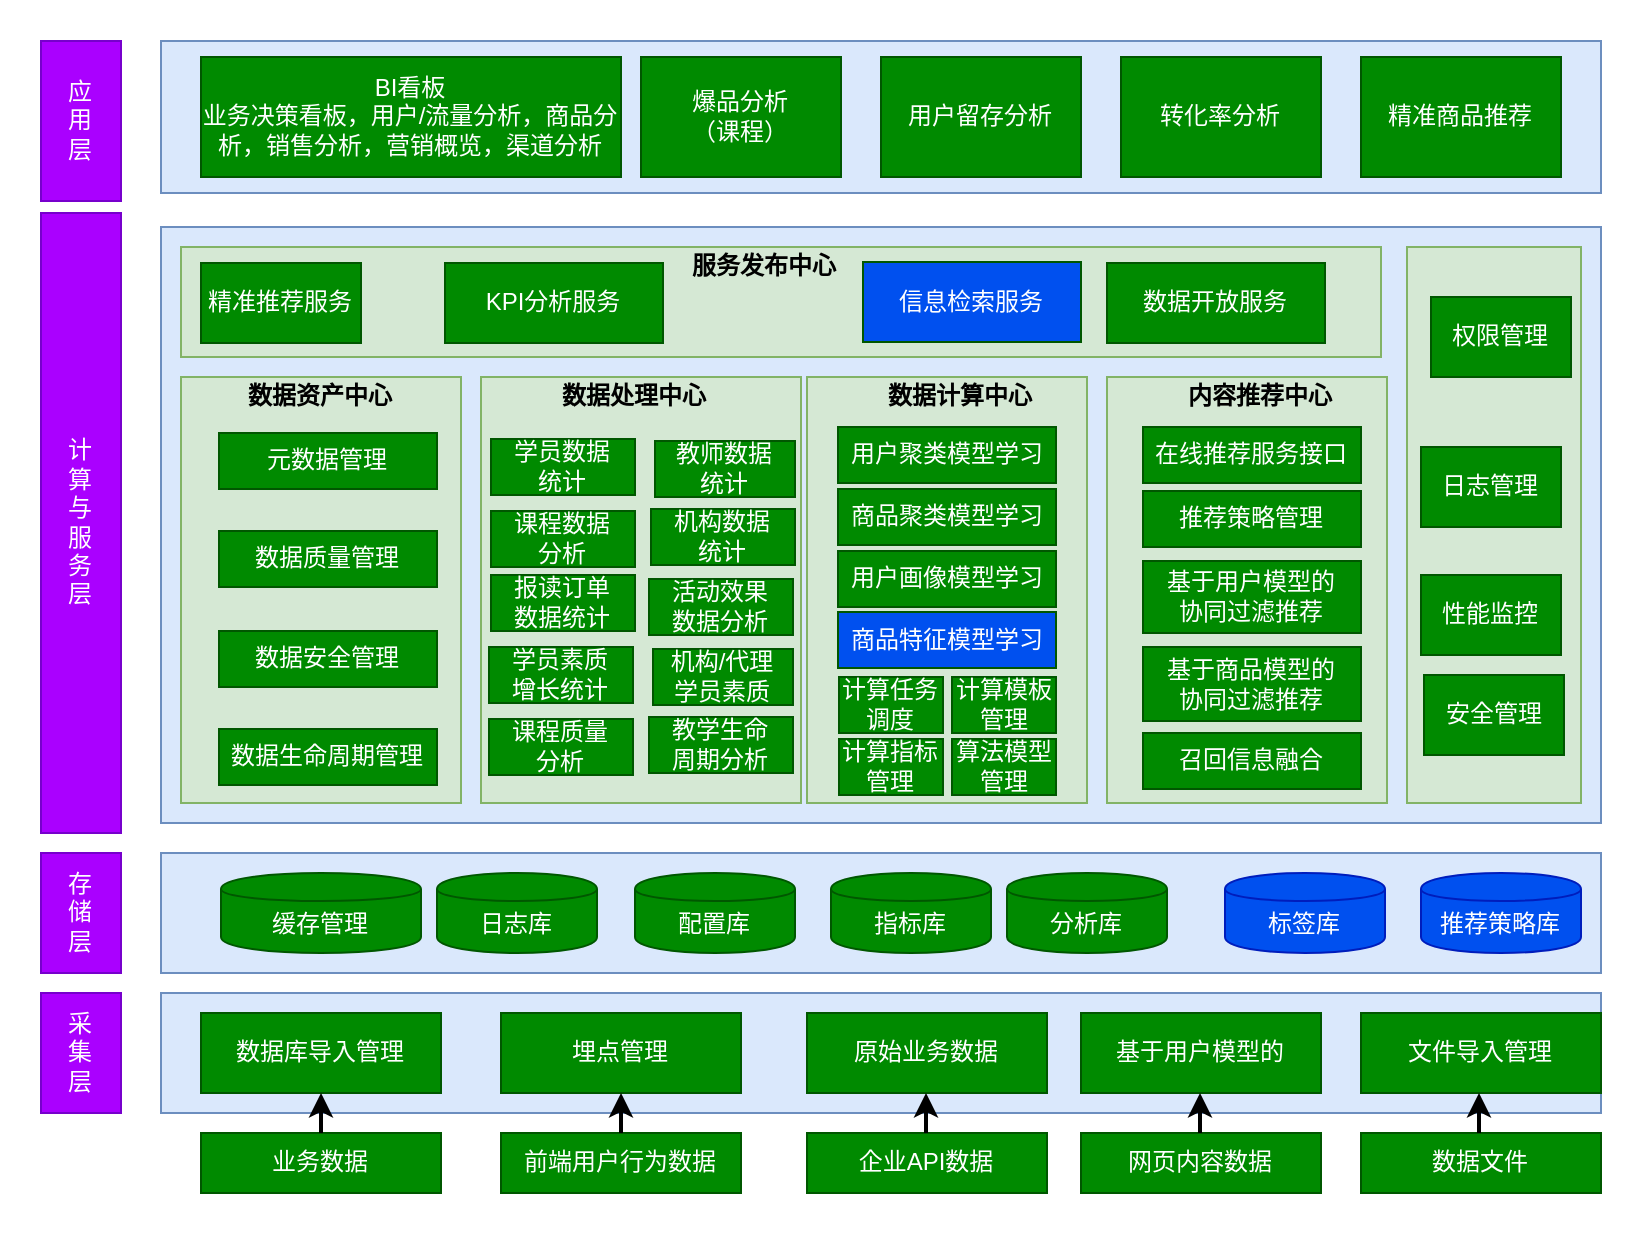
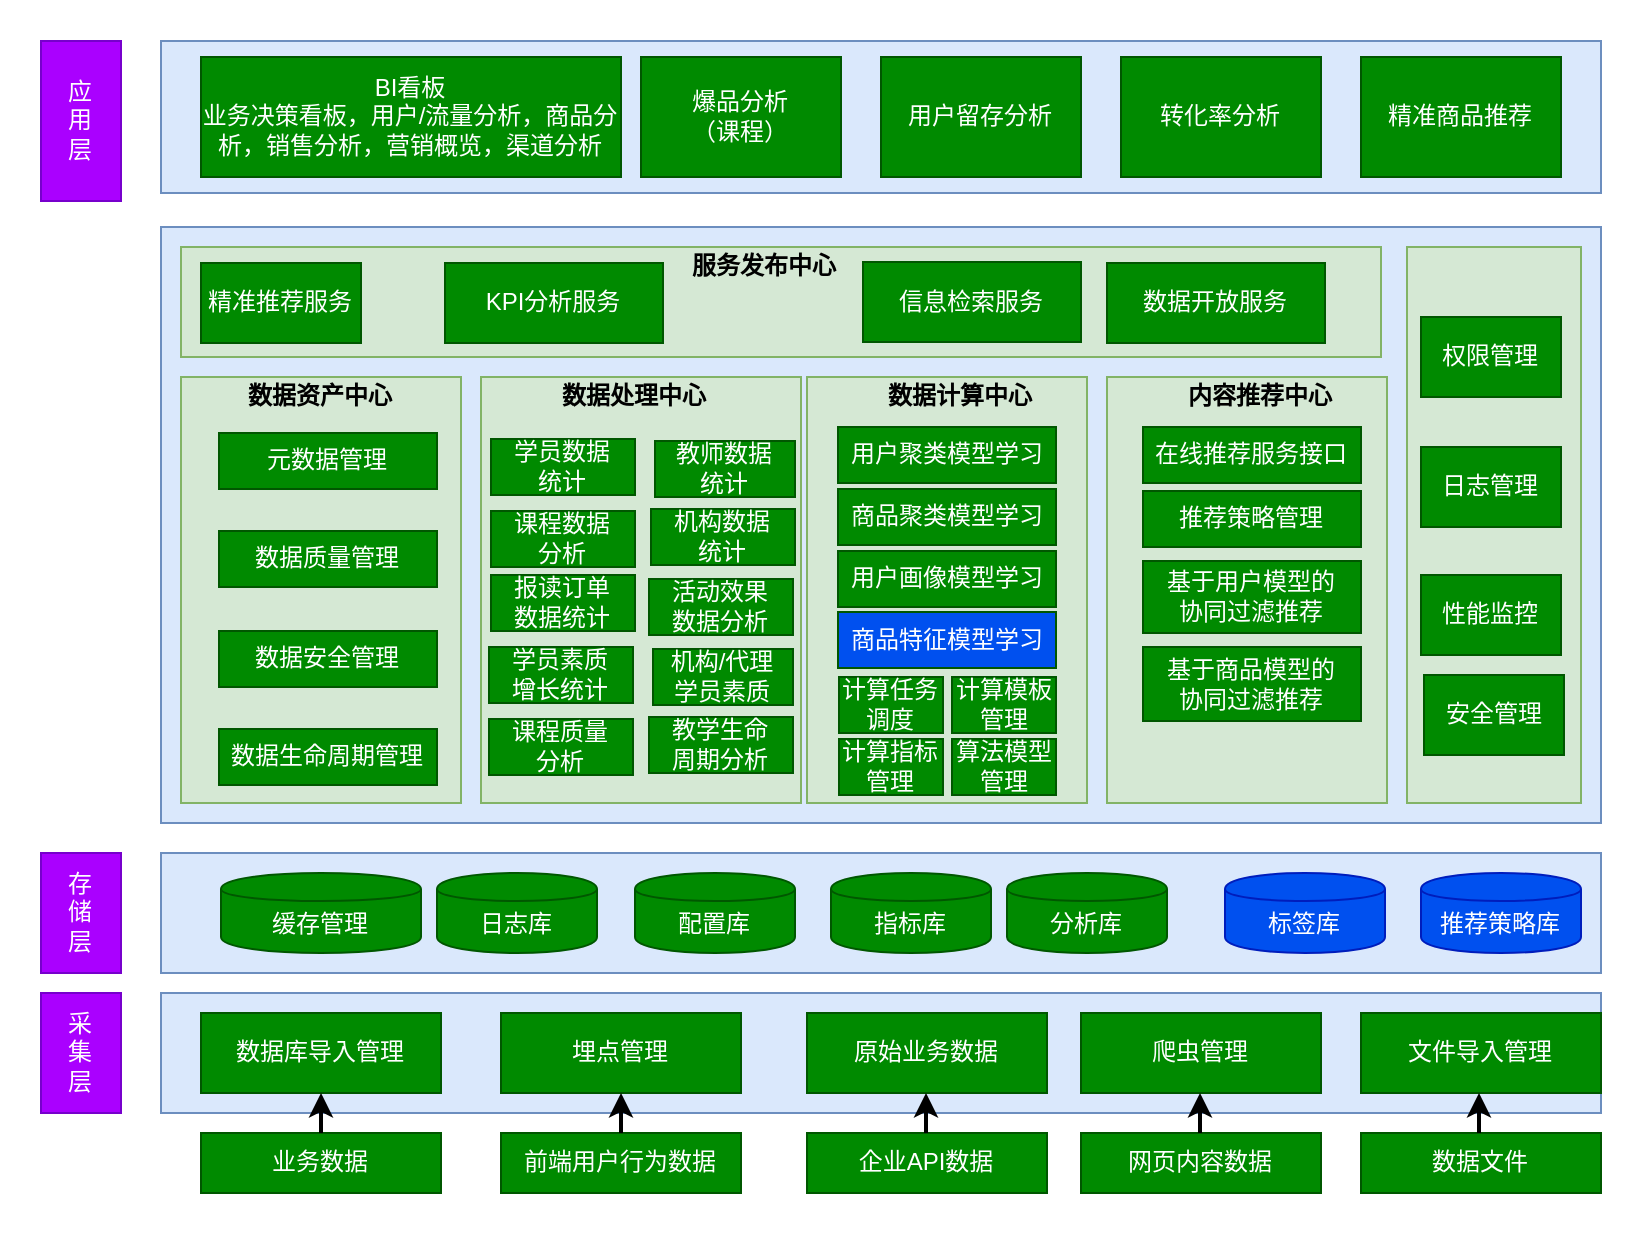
(972, 302) -> (972, 302)
(1501, 337) -> (1491, 357)
(81, 523) -> none
(1252, 761) -> none
(1201, 1053) -> (1201, 1053)
